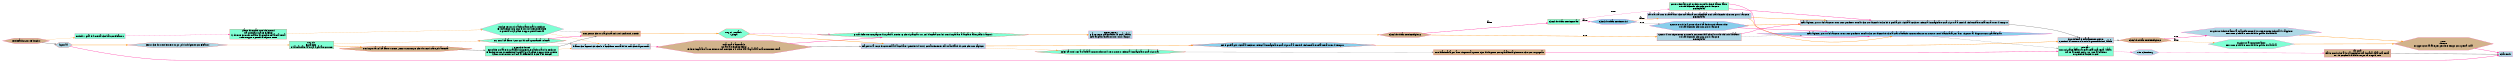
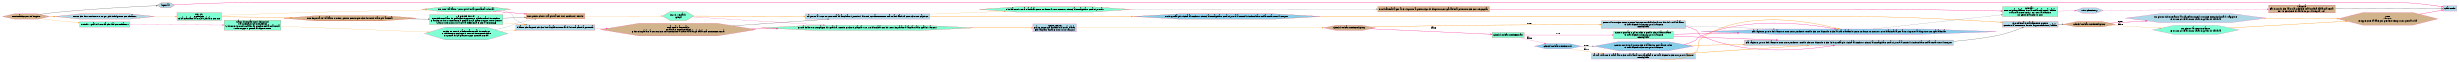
(679, 34) -> (623, 16)
(99, 45) -> (52, 16)
